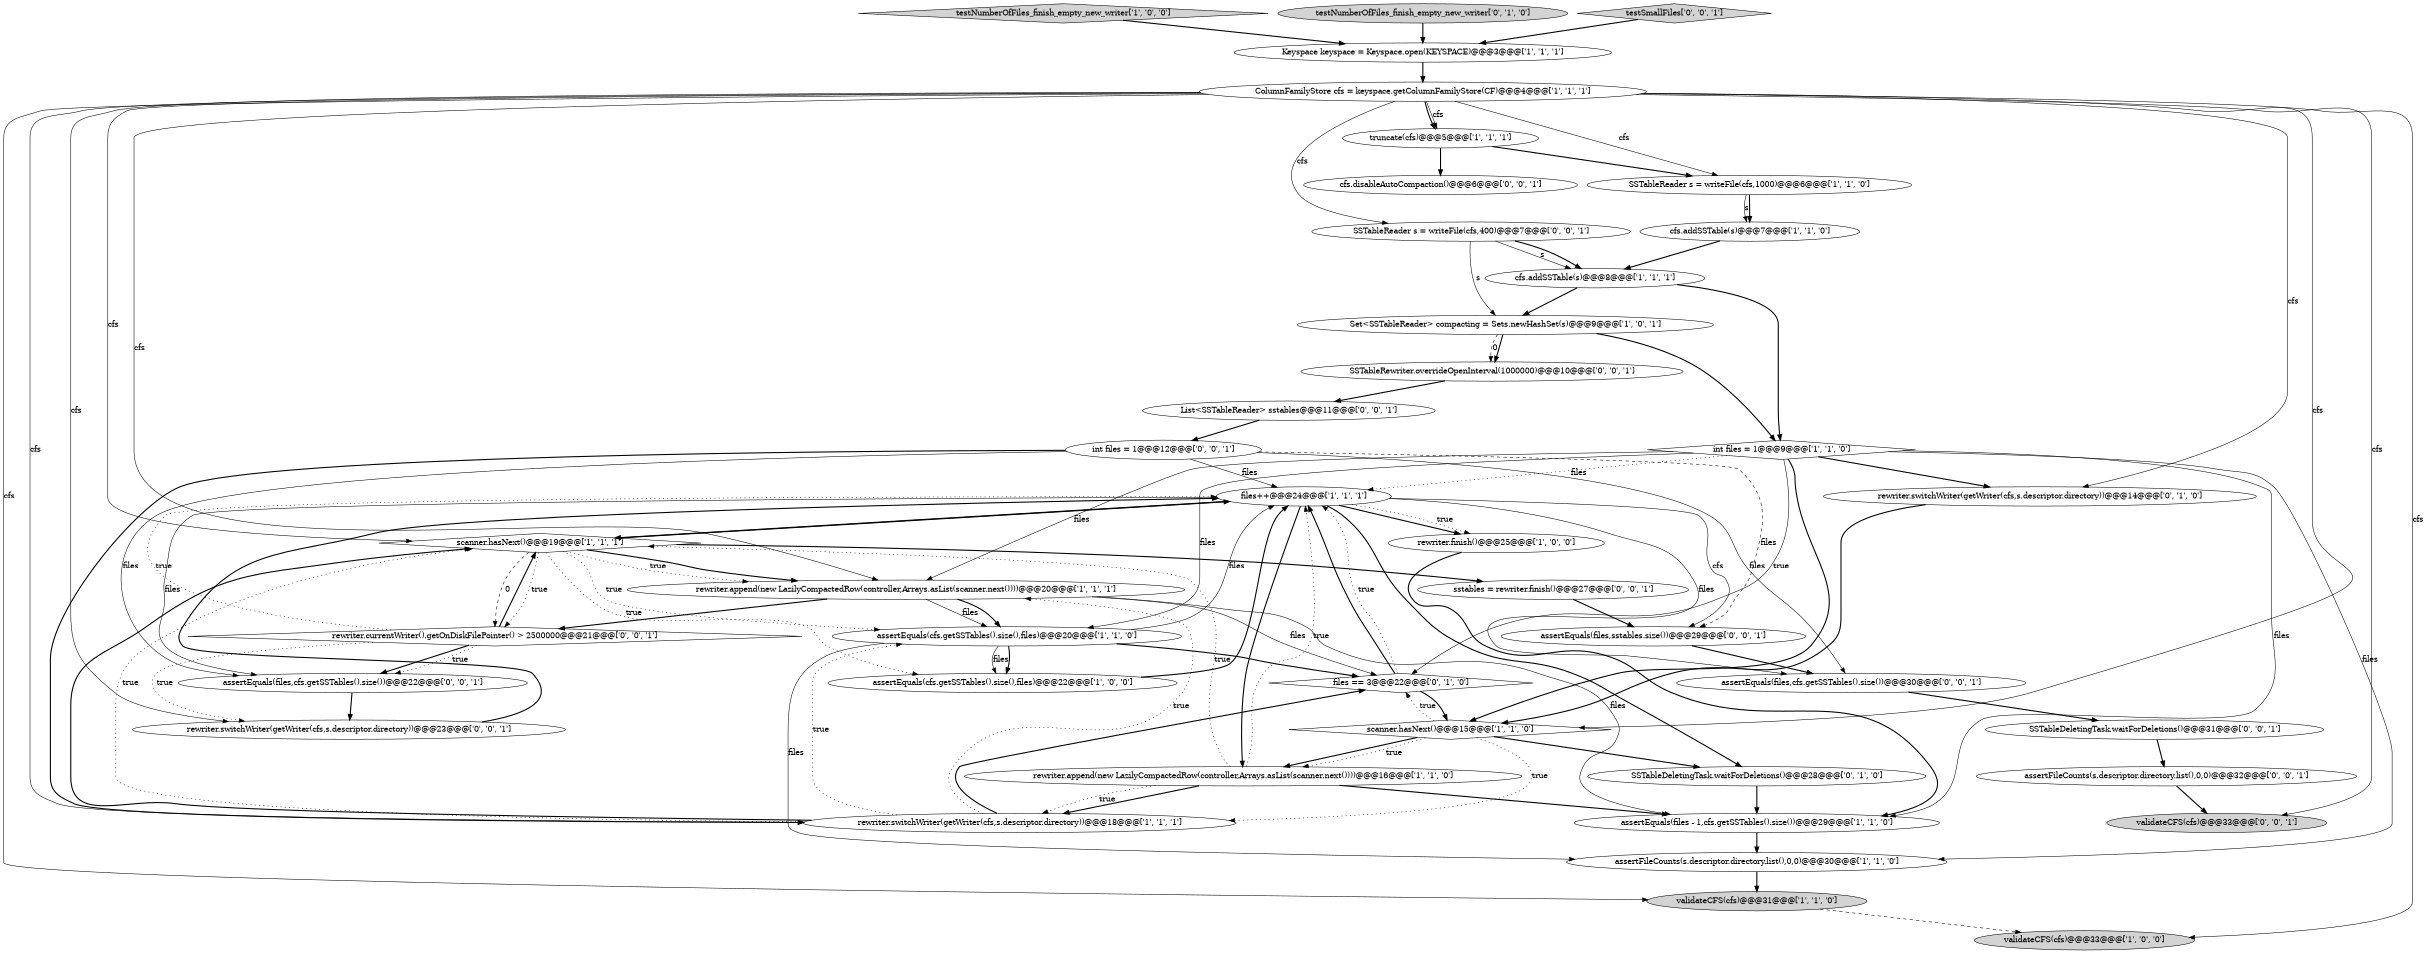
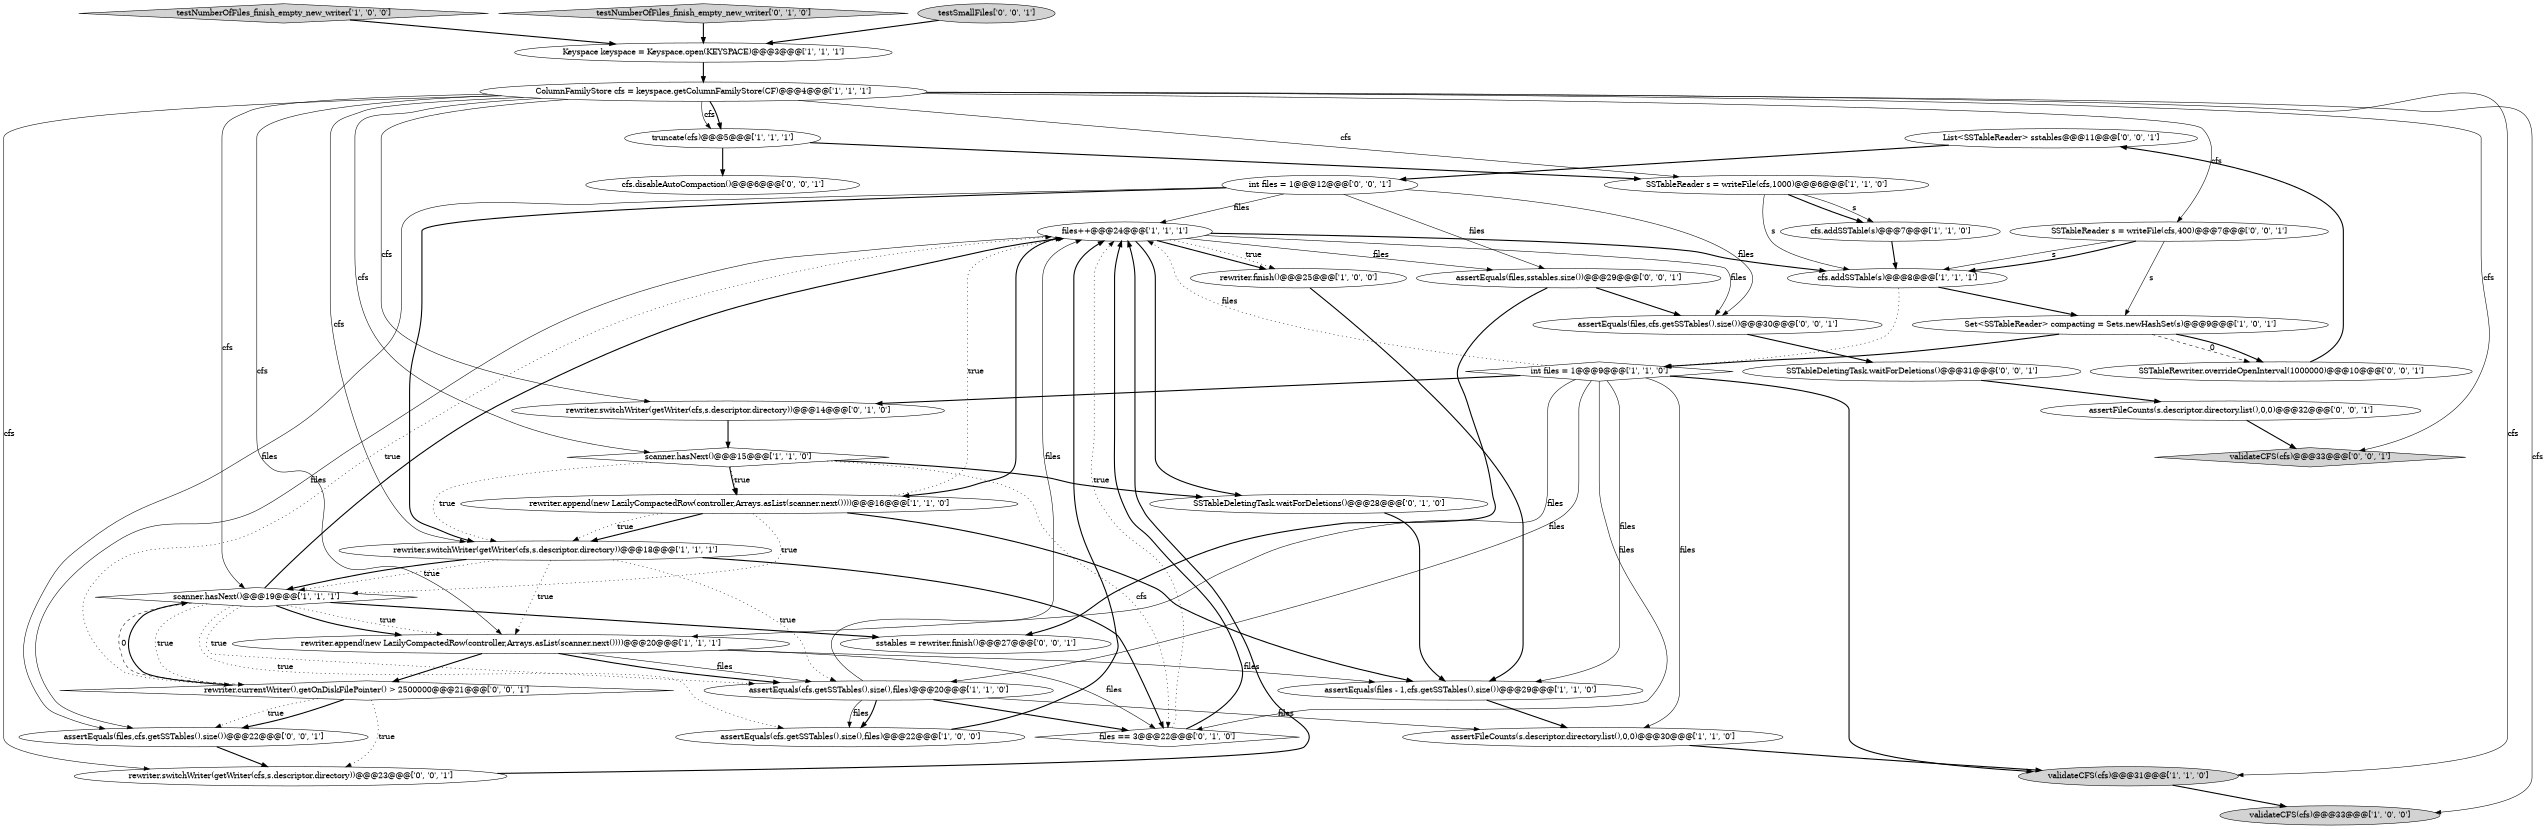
(1423, 13) -> (703, 13)
(1674, 13) -> (986, 13)
none -> (1783, 250)
(1778, 323) -> (1805, 353)
(1608, 460) -> (1442, 231)
(924, 519) -> (1516, 241)
(1718, 566) -> (1381, 255)
(1781, 566) -> (1627, 551)
(1599, 611) -> (1370, 523)
(1754, 666) -> (1849, 573)
(1435, 701) -> none
(1428, 706) -> (1142, 597)
(2217, 823) -> (2310, 457)
(1918, 920) -> (2226, 795)
